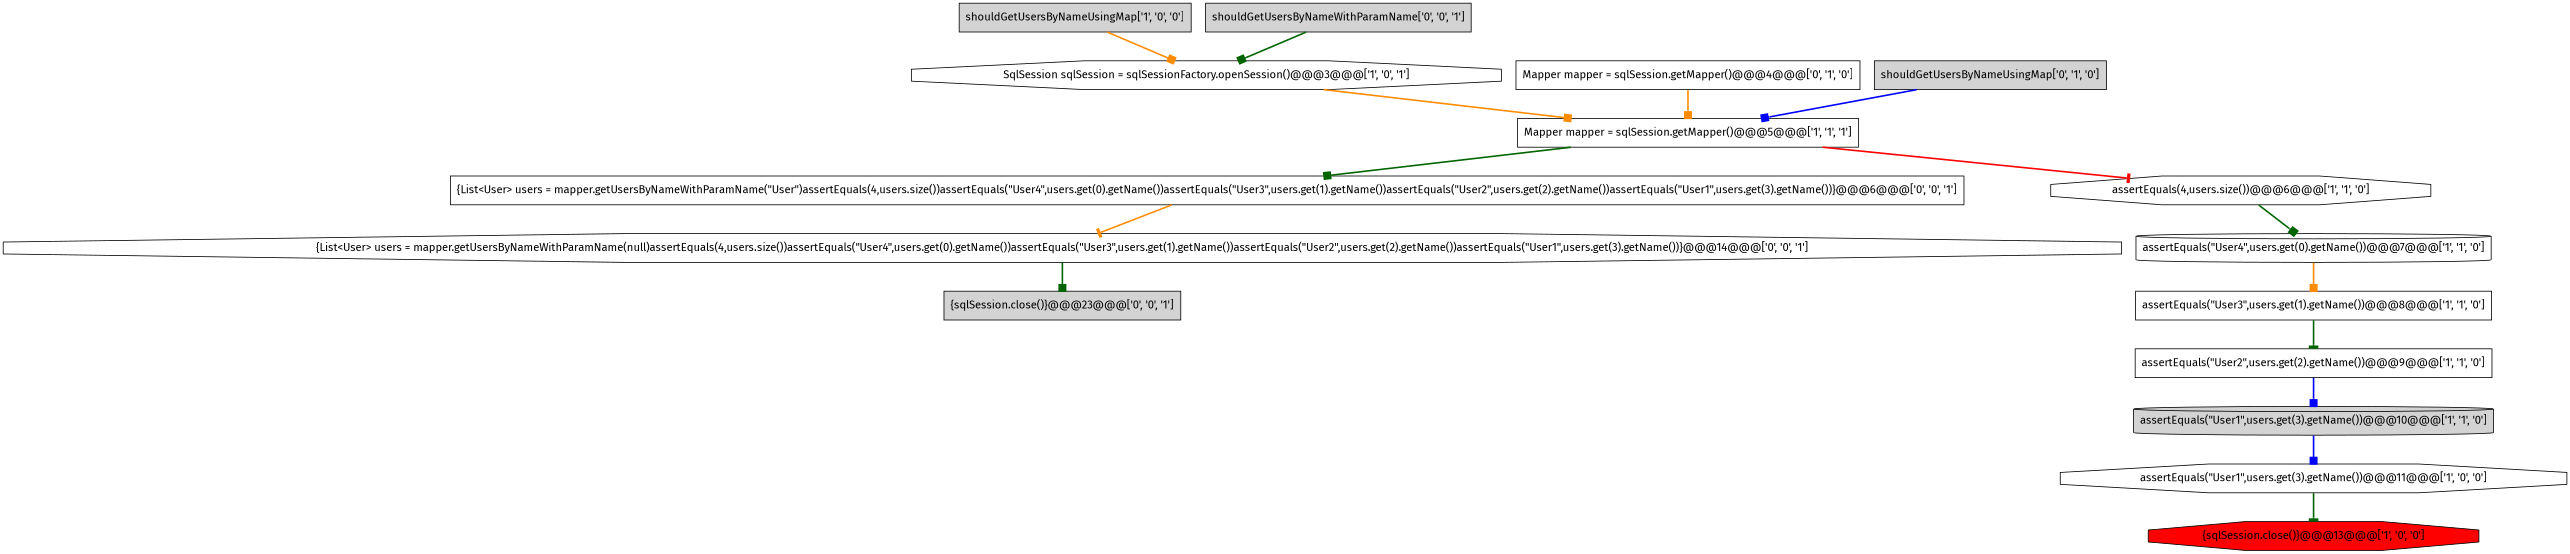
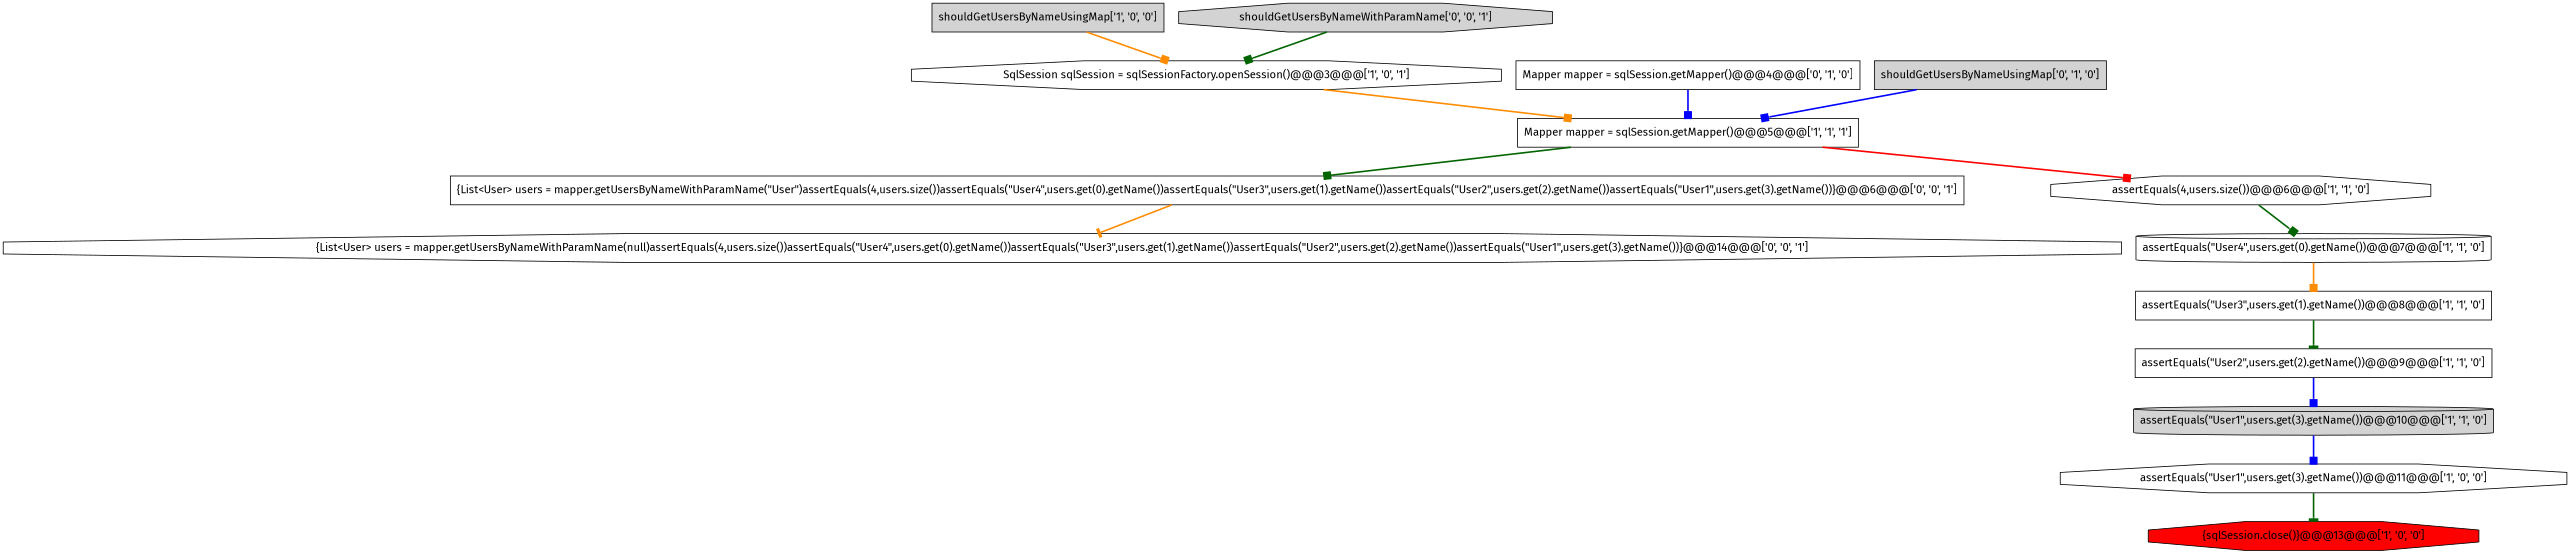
(1338, 18) -> (1366, 18)
(1688, 100) -> (1688, 100)
(1974, 163) -> (1972, 162)
(1062, 306) -> none
